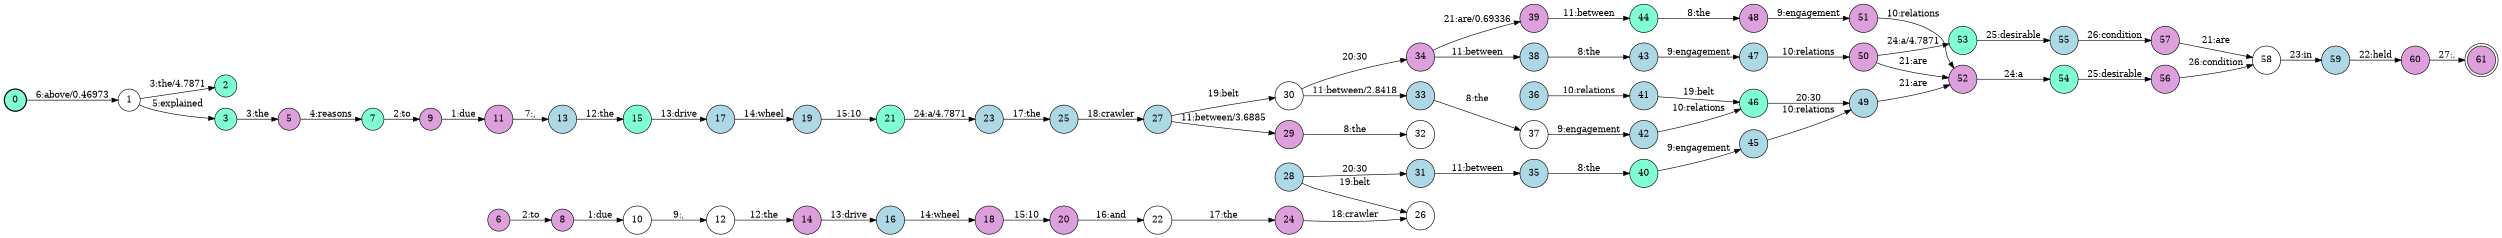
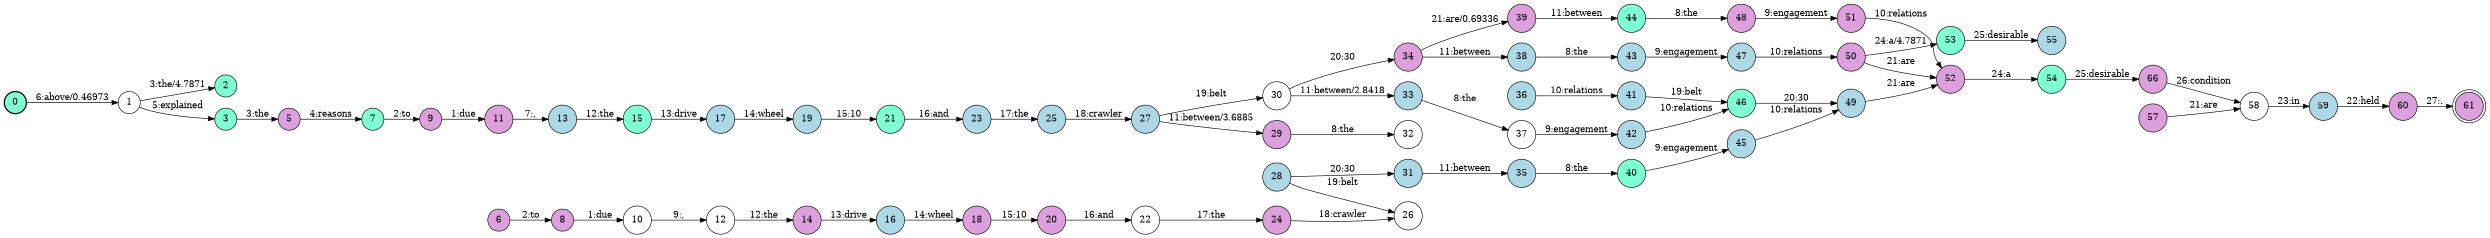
(2112, 40) -> none
(2165, 79) -> (2153, 79)
(940, 115) -> (934, 115)
